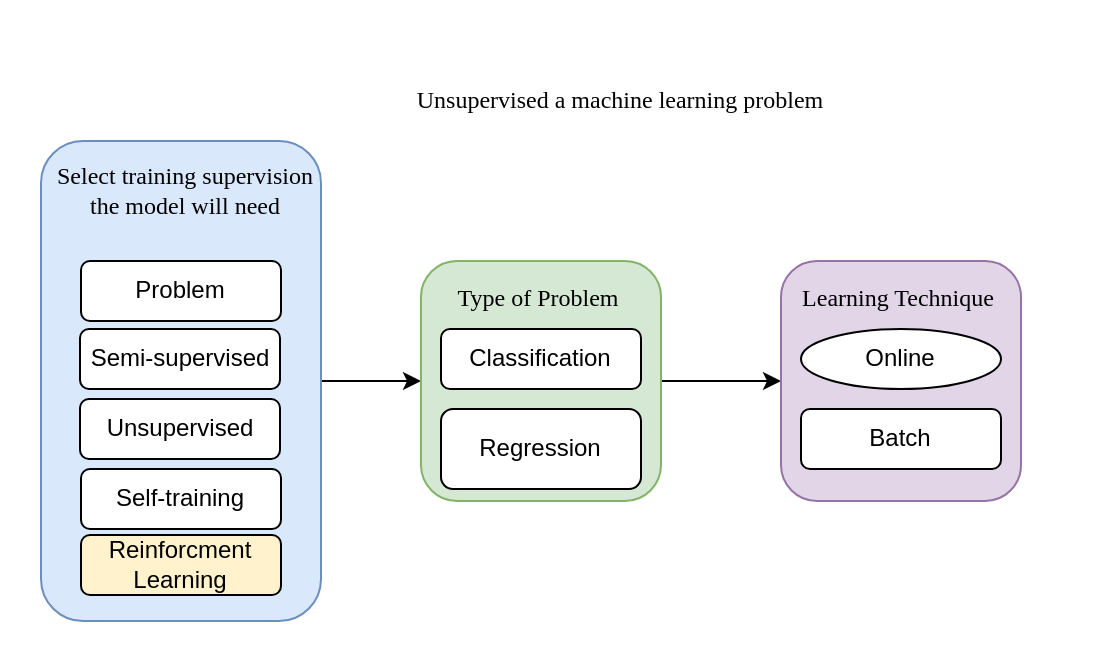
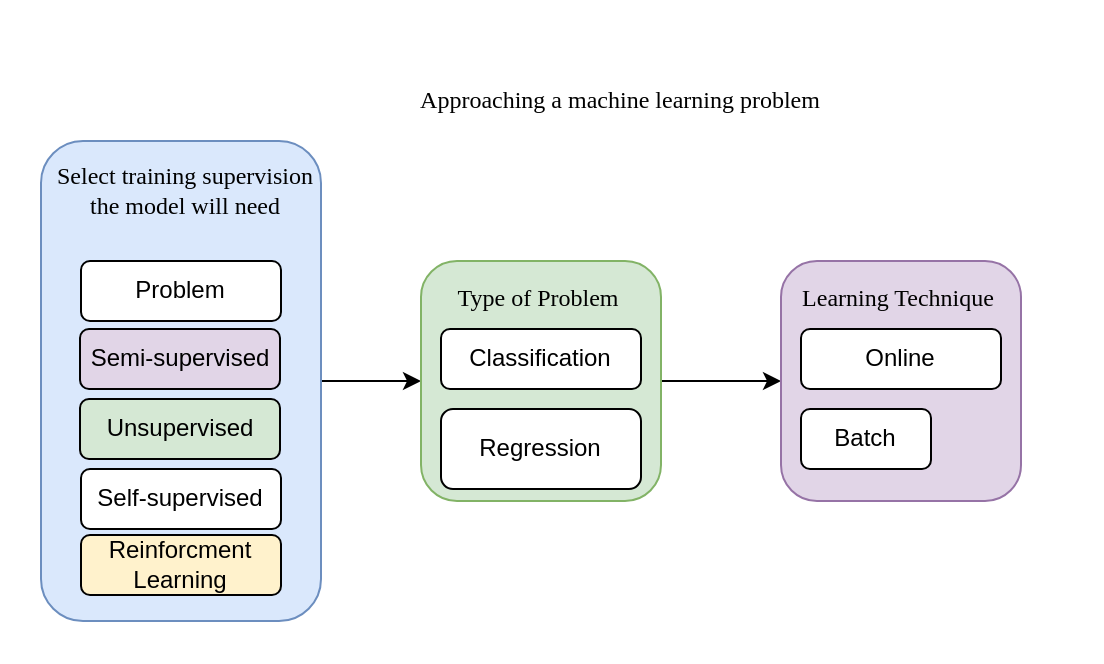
(621, 101) -> (621, 101)
(180, 359) -> (180, 359)
(901, 359) -> (901, 359)
(180, 429) -> (180, 429)
(901, 439) -> (866, 439)
(181, 499) -> (181, 499)
